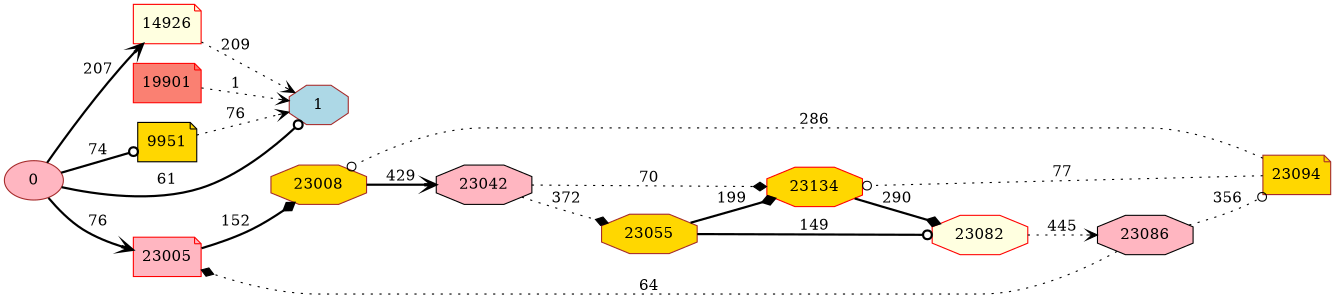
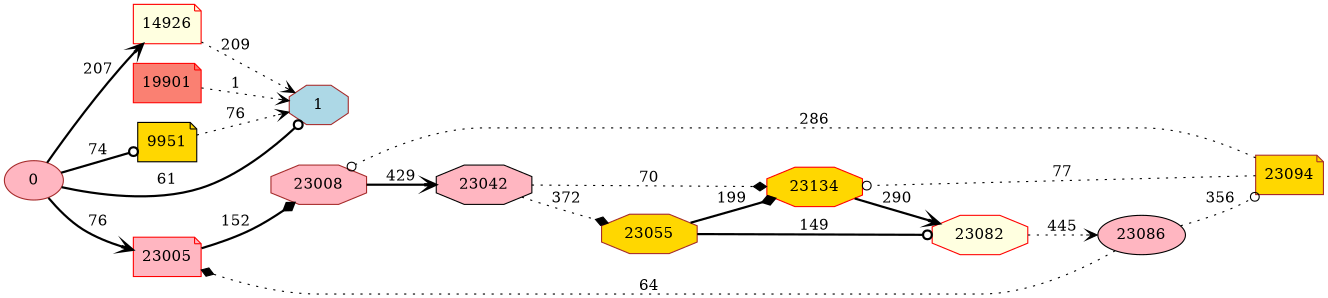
(319, 185) -> (319, 185)
(891, 209) -> (892, 209)
(1145, 235) -> (1142, 235)
